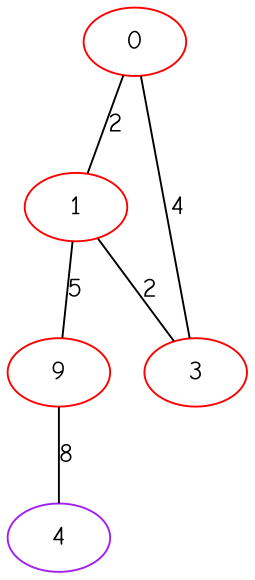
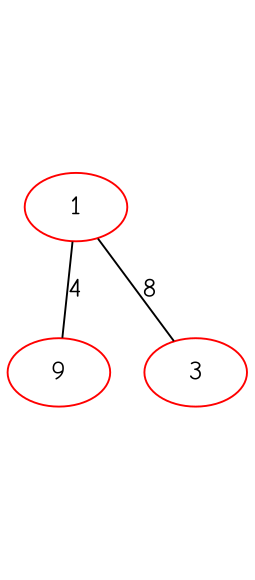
(135, 42) -> none
(75, 290) -> (75, 290)
(150, 290) -> (150, 290)
(59, 538) -> none
